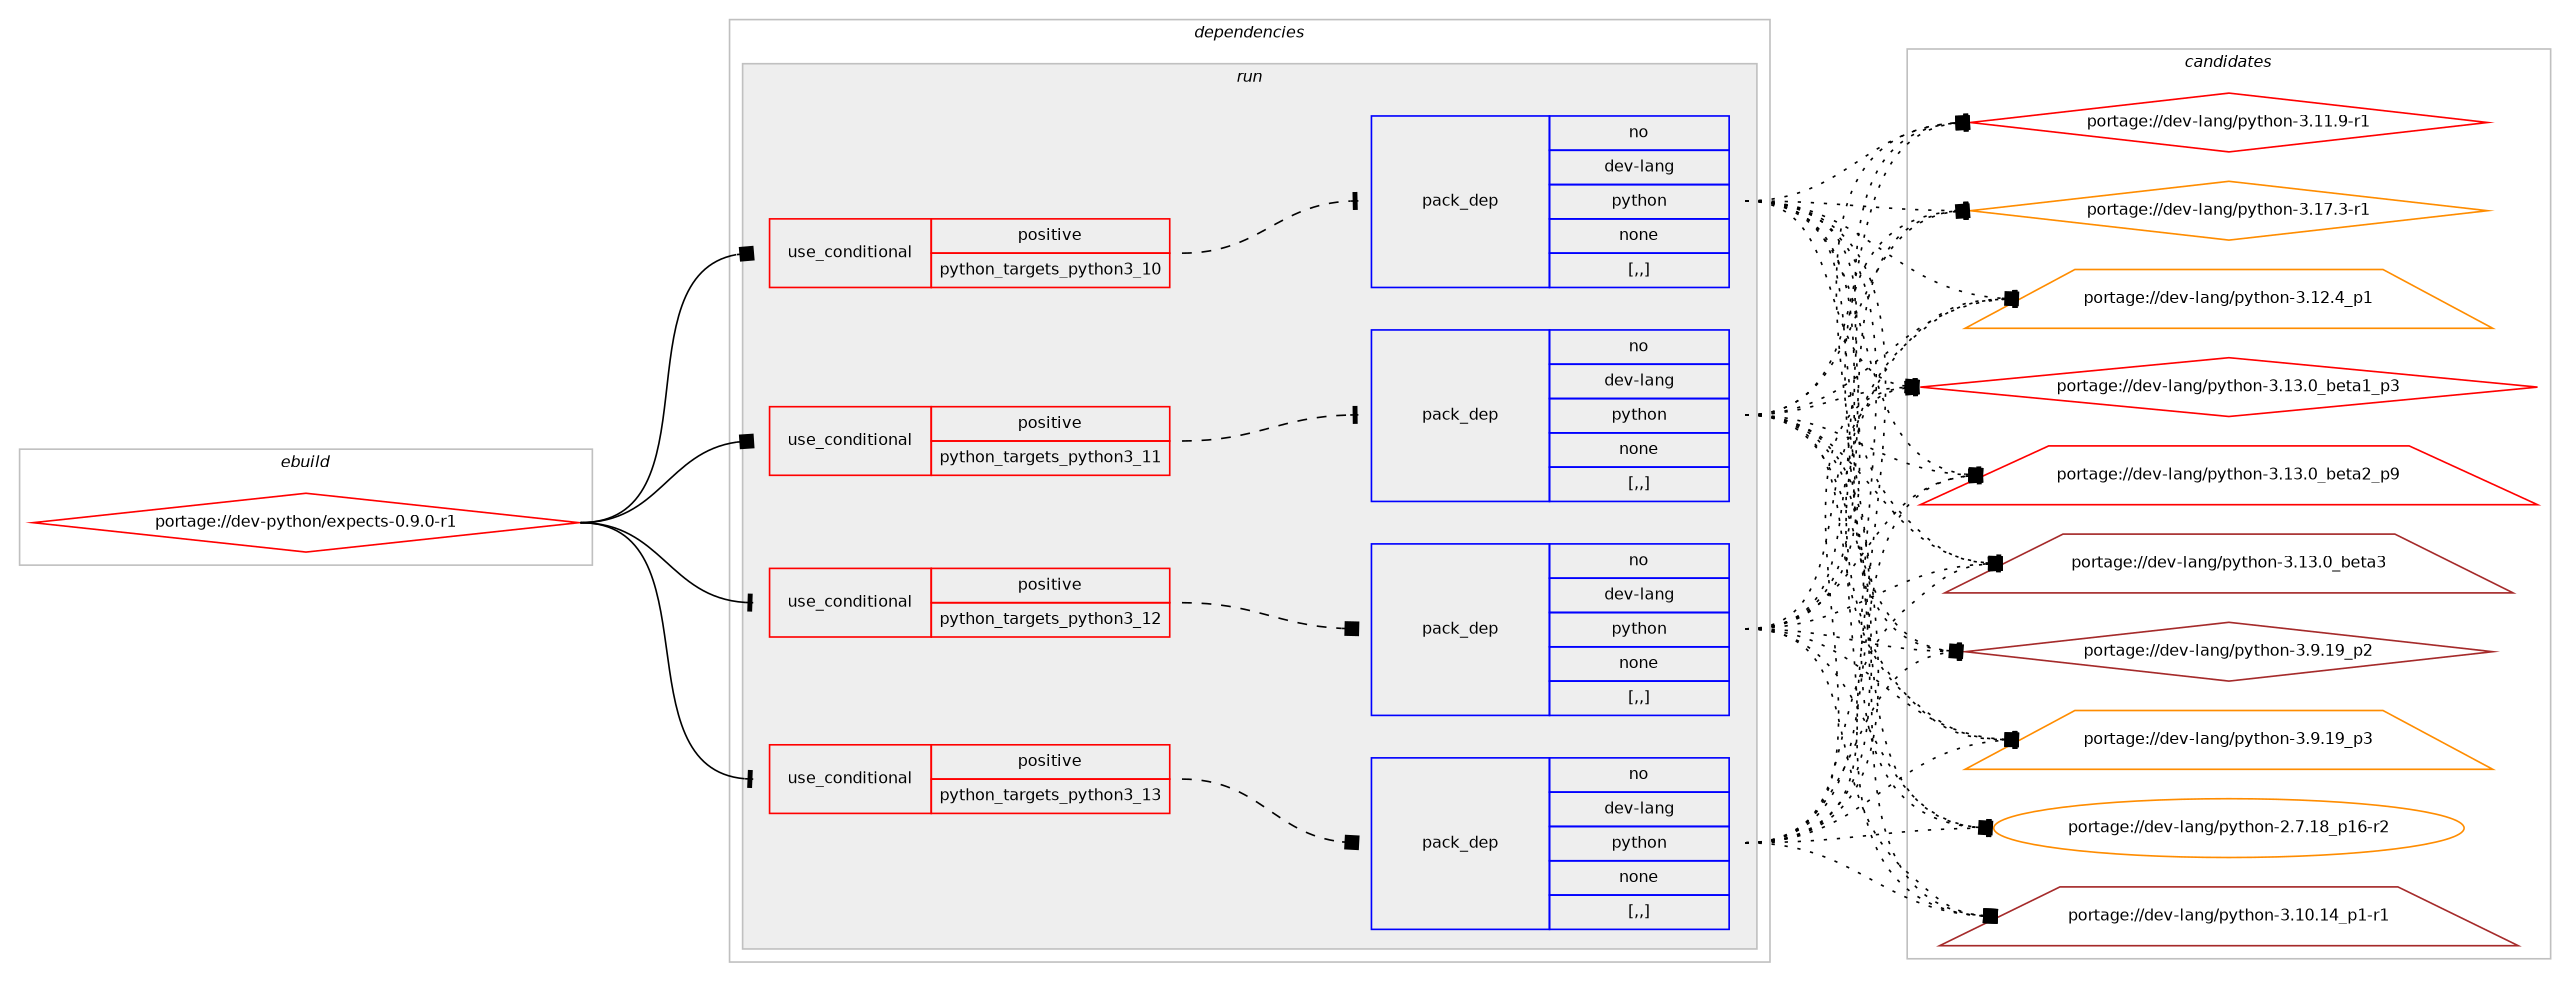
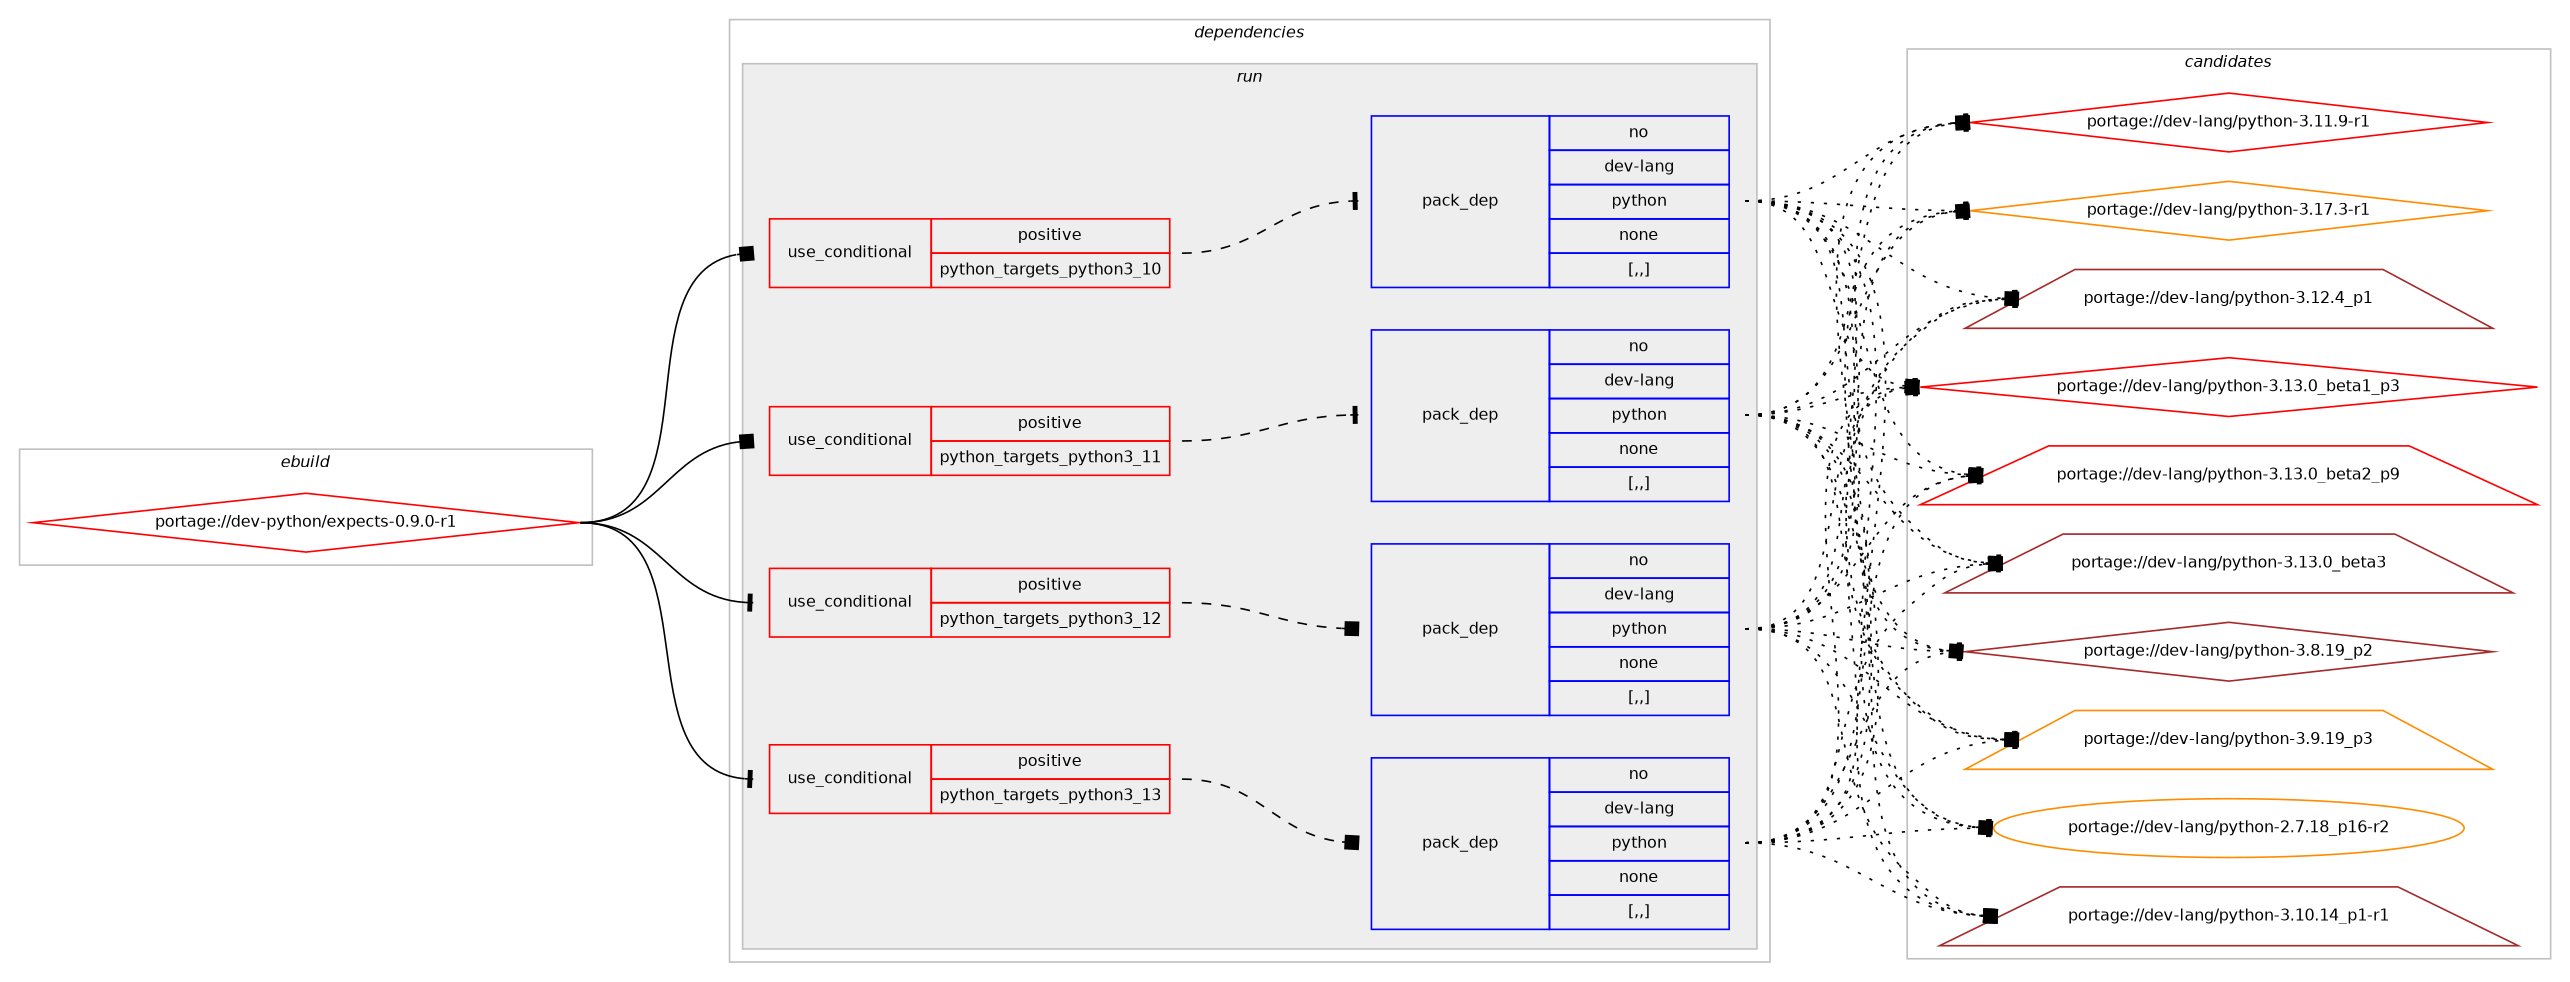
(2229, 299) -> (2229, 299)
(2229, 652) -> (2229, 652)
